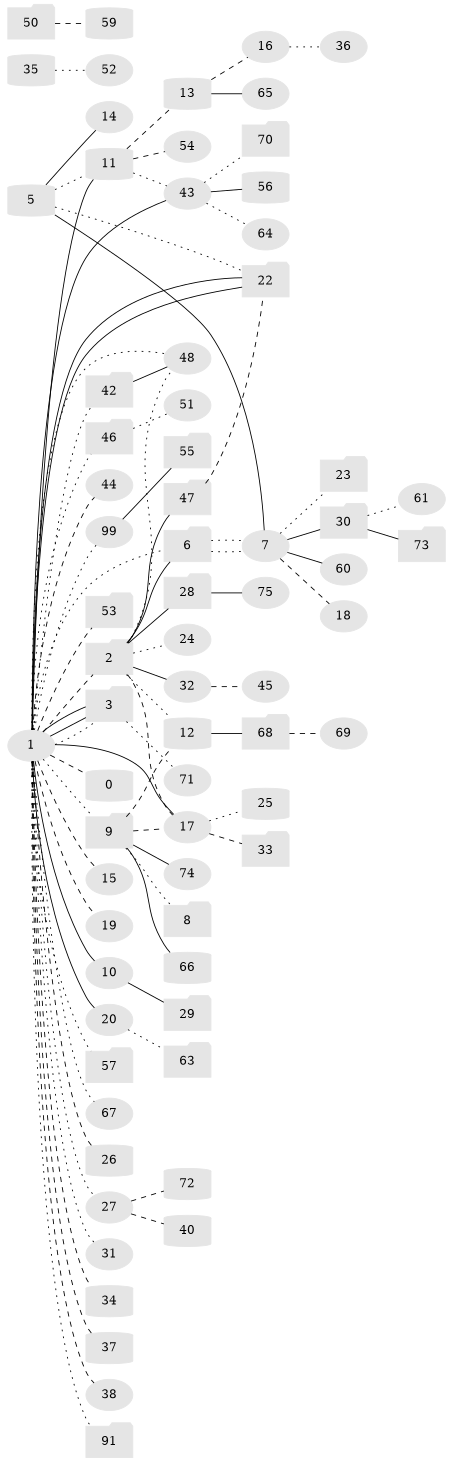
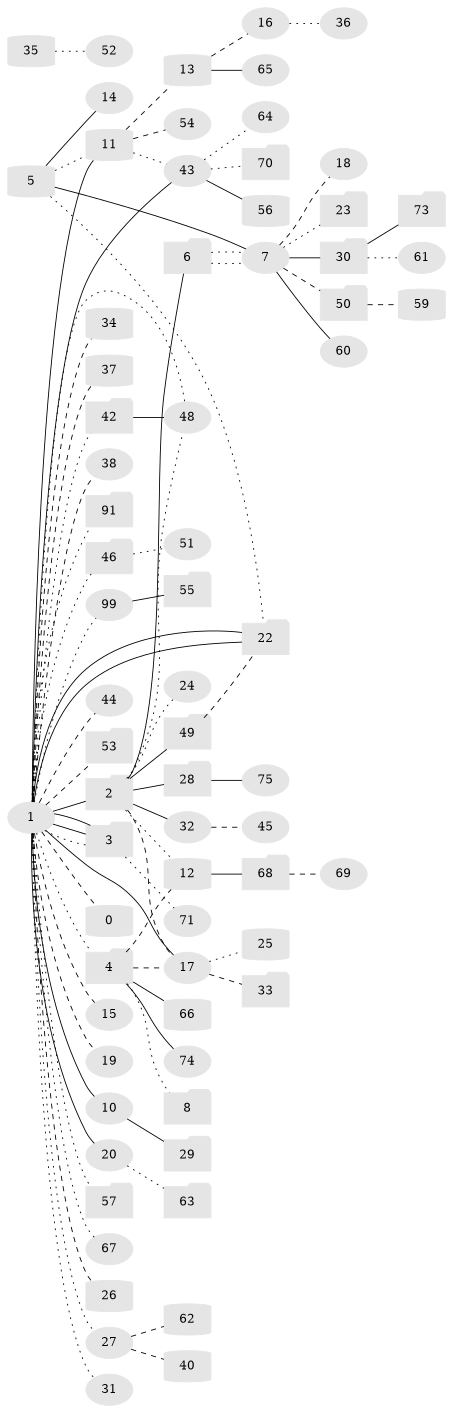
none -> (302, 279)
(188, 499) -> (188, 734)
(73, 605) -> none
(68, 703) -> (69, 806)
(109, 832) -> (109, 968)
(188, 1184) -> (188, 1319)
